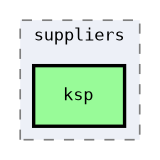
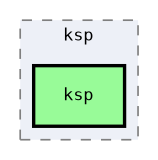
(80, 36) -> (79, 36)
